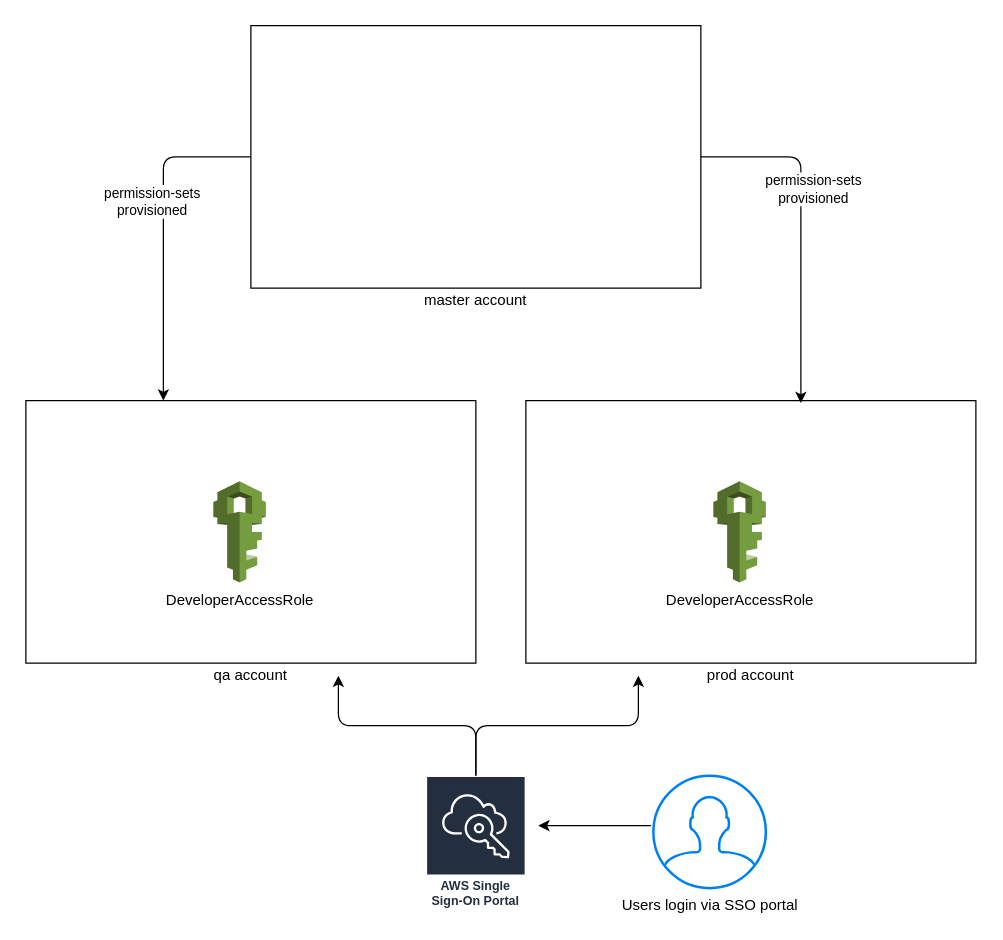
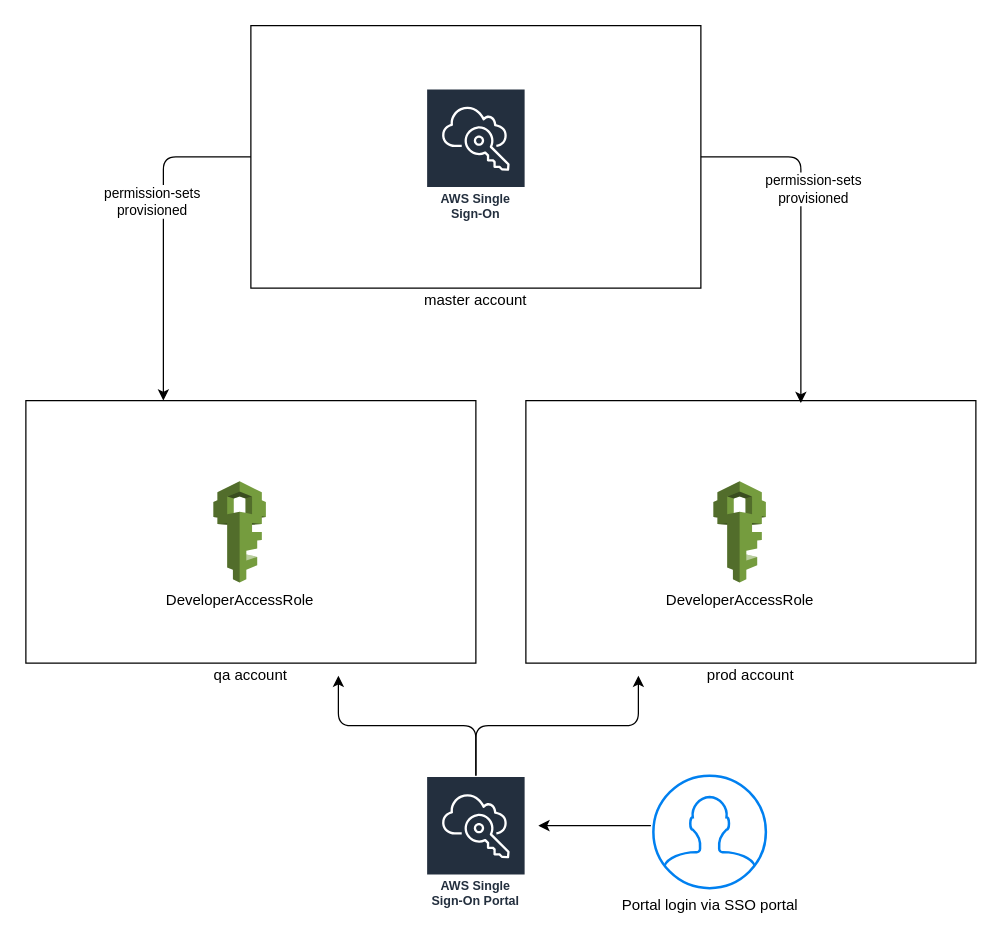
none -> (476, 157)
(710, 906) -> (710, 906)
